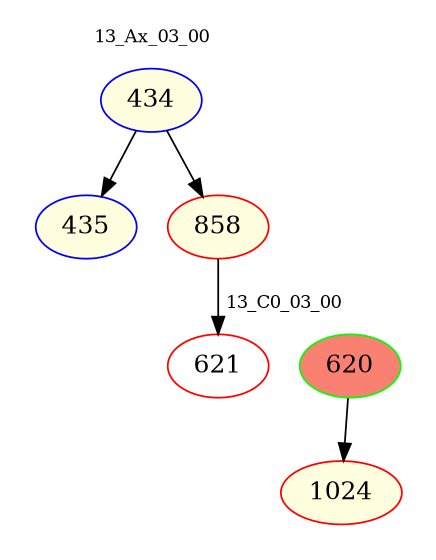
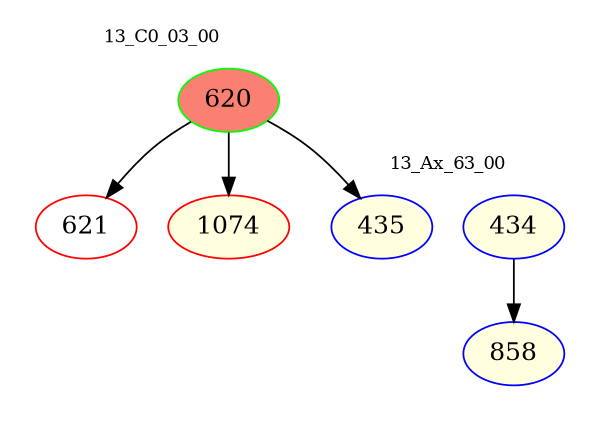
(152, 38) -> (448, 165)
(123, 155) -> (292, 135)
(218, 227) -> (514, 354)
(218, 298) -> (152, 149)
(341, 493) -> (229, 227)
